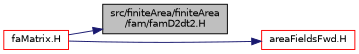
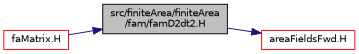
(160, 42) -> (240, 30)
